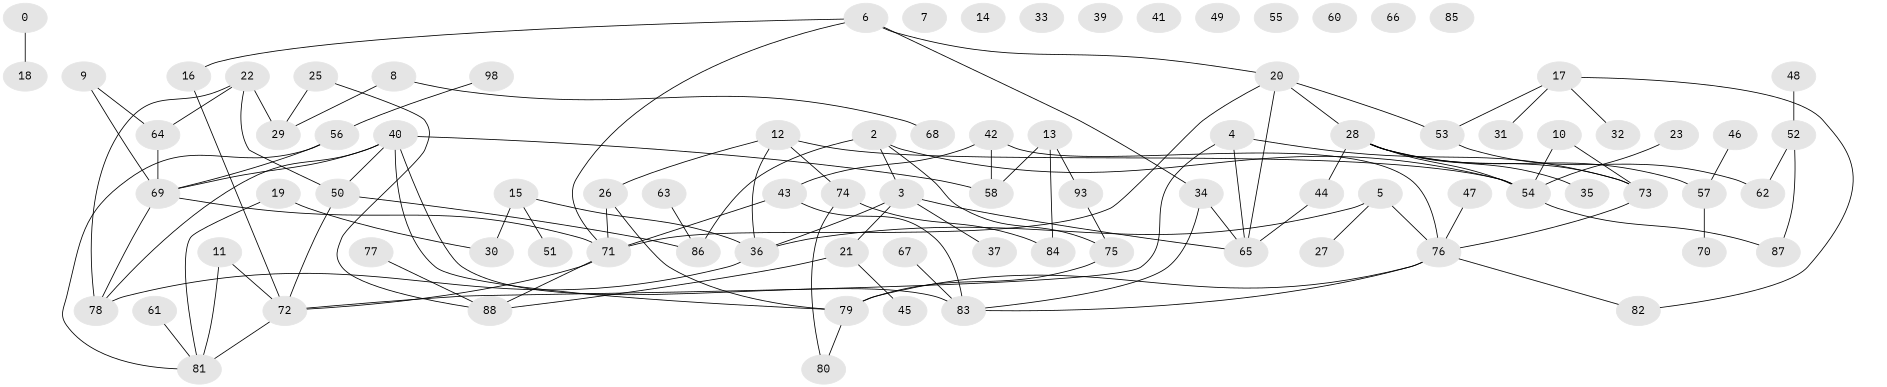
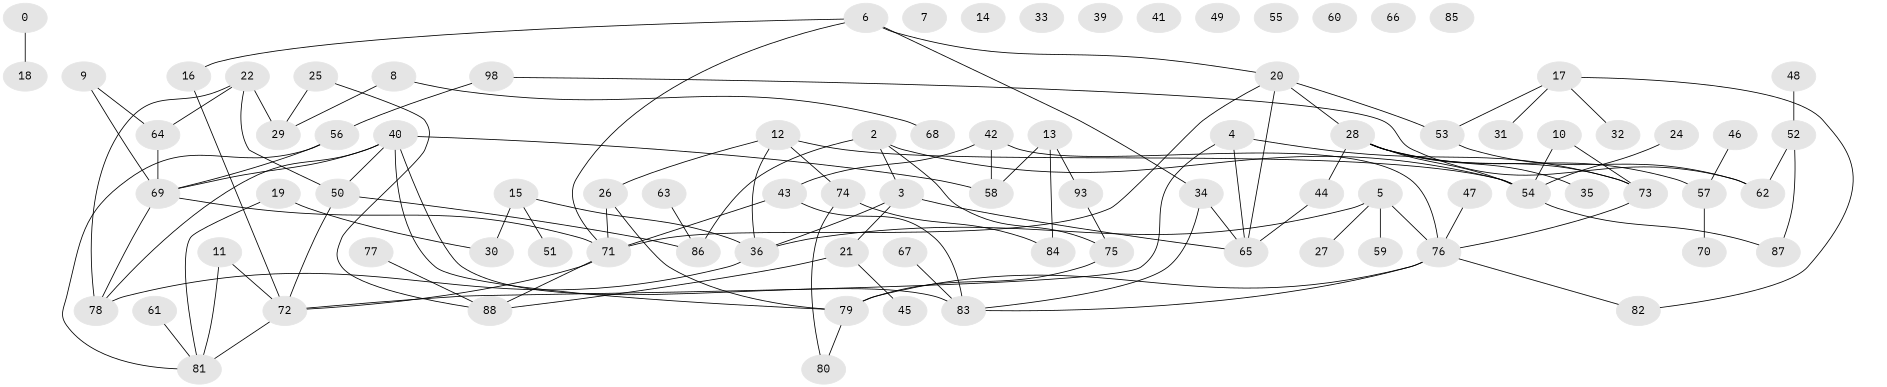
none -> (1140, 94)
(1677, 135) -> (1677, 135)
(995, 252) -> none
none -> (1380, 252)
